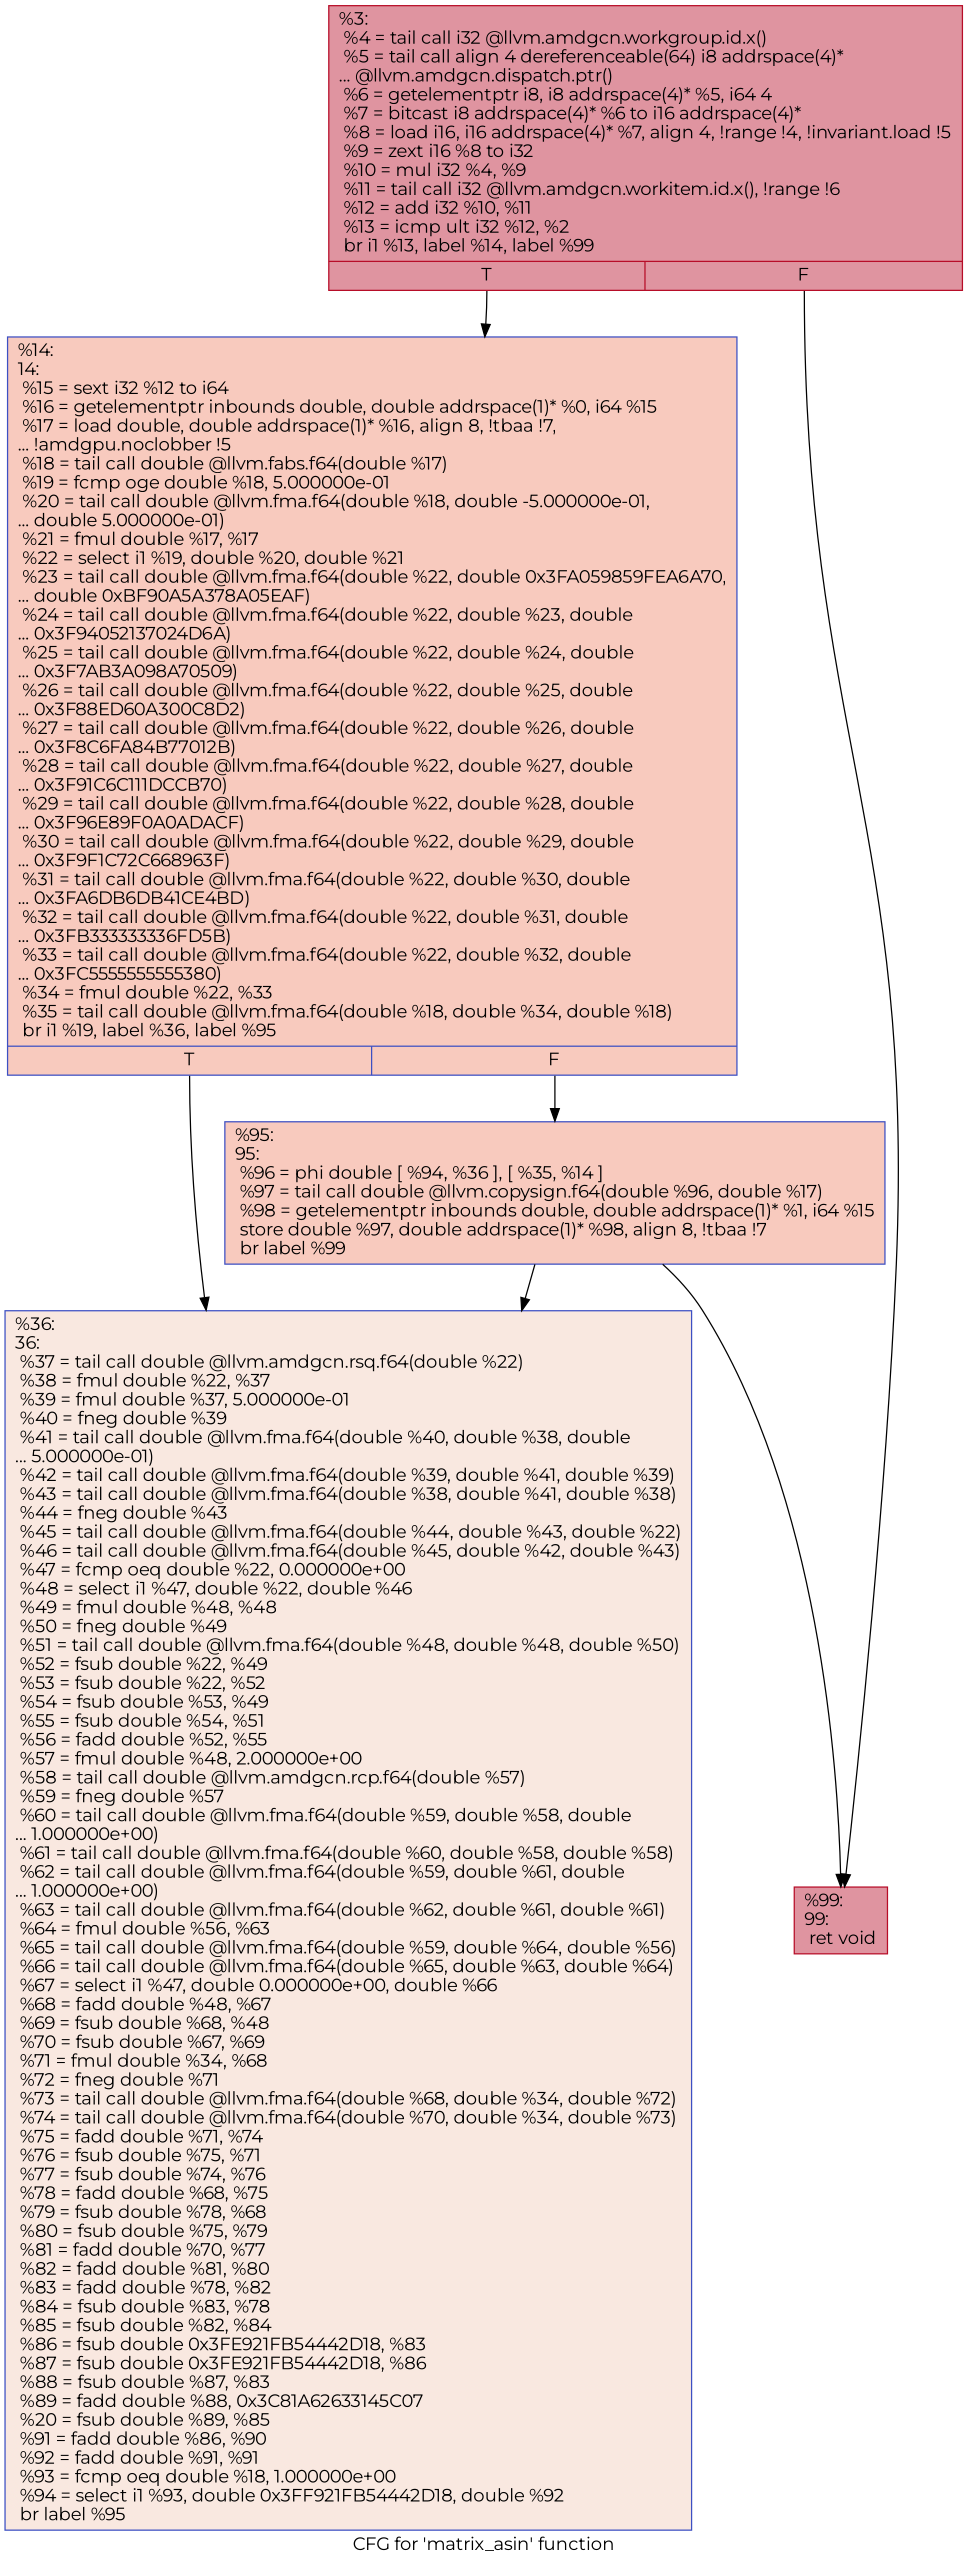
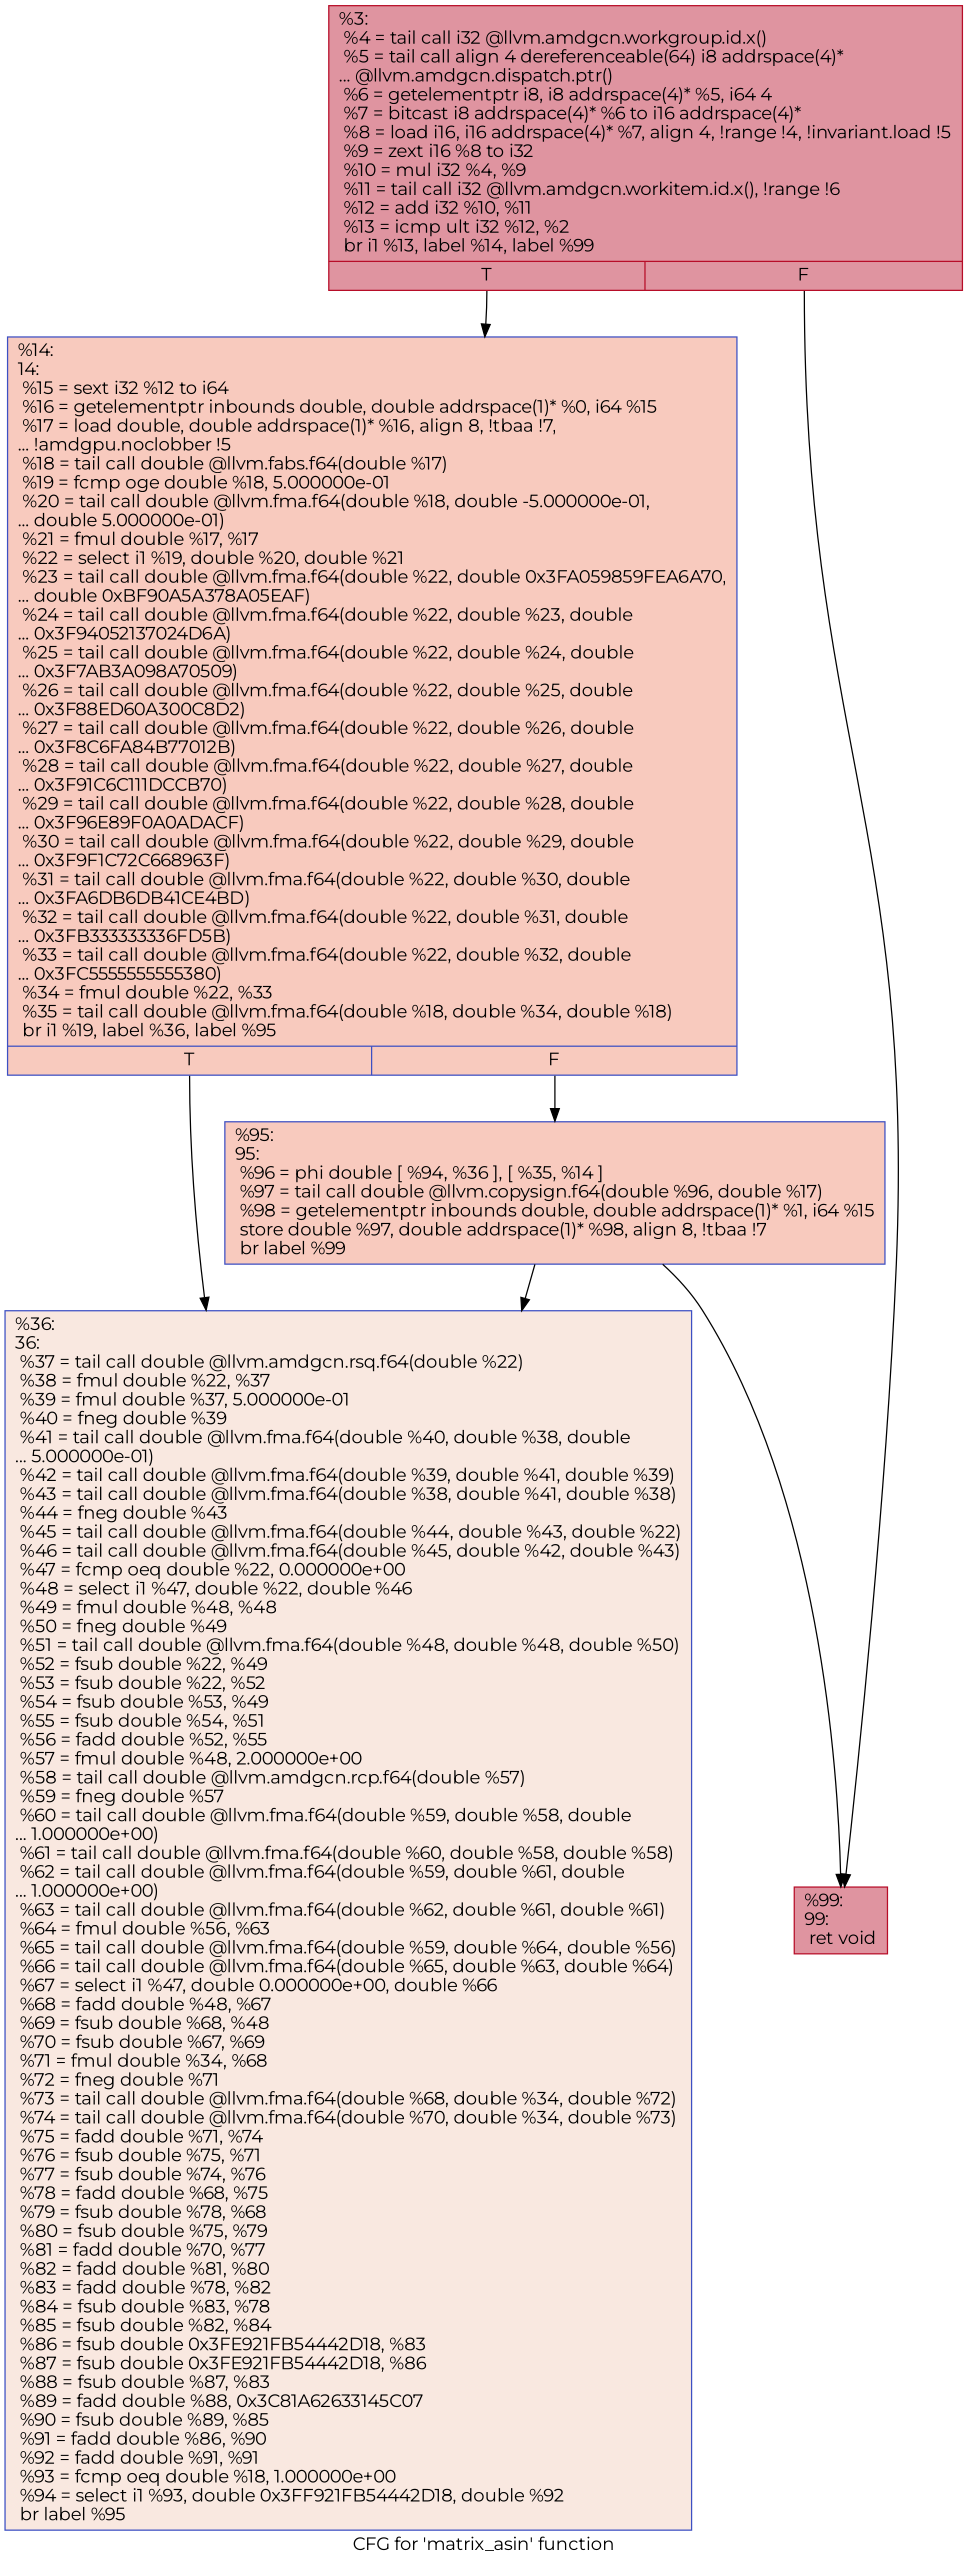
(143, 2421) -> (142, 2421)
